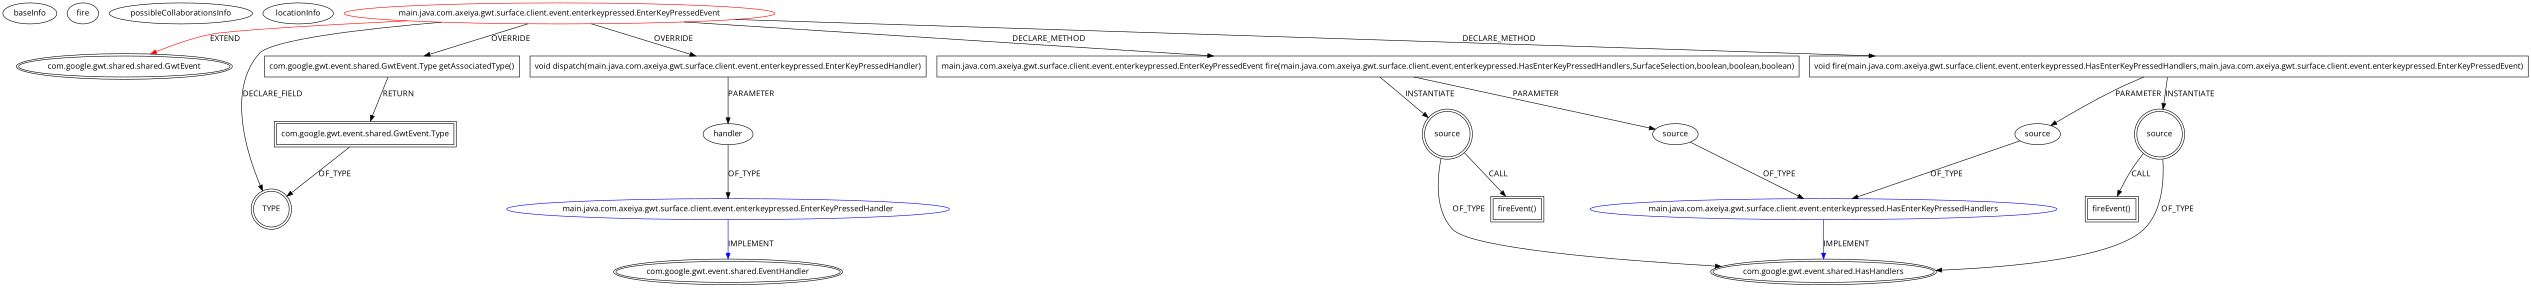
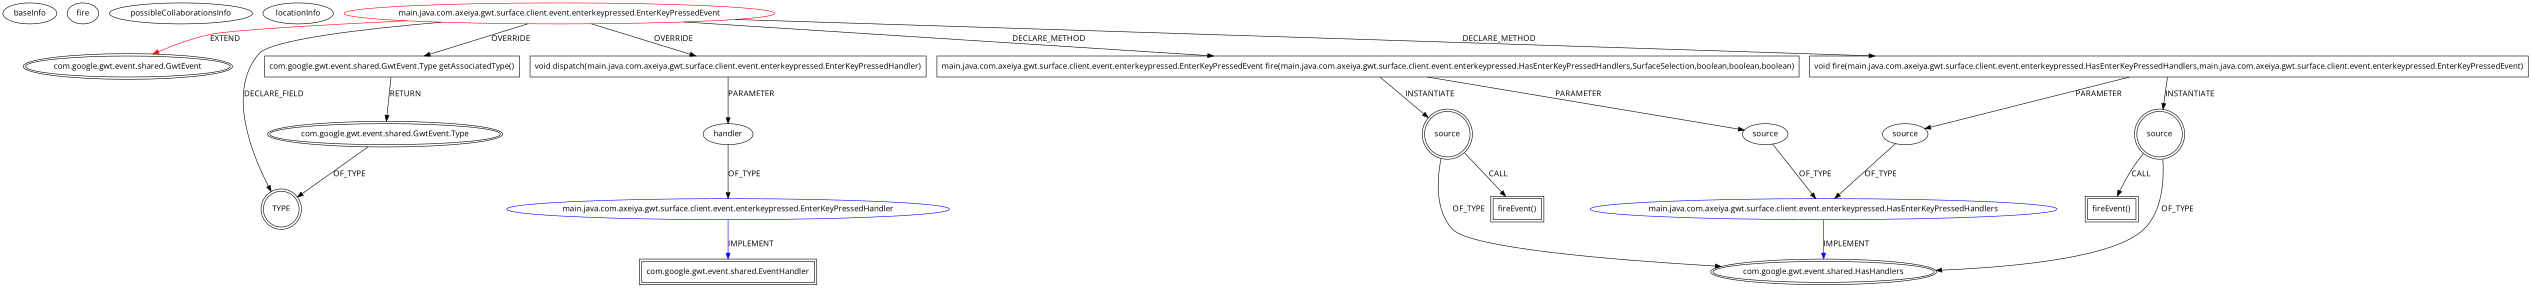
(124, 66) -> (128, 66)
(365, 134) -> (385, 134)
(728, 272) -> (728, 272)
